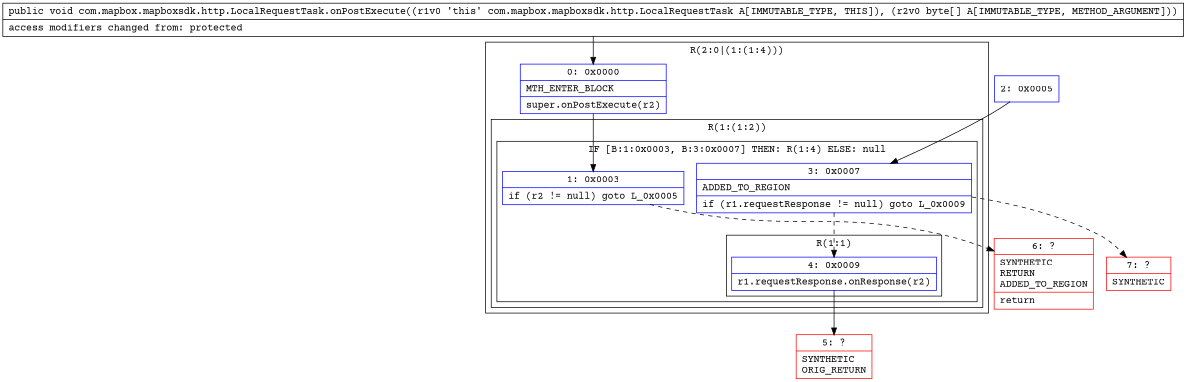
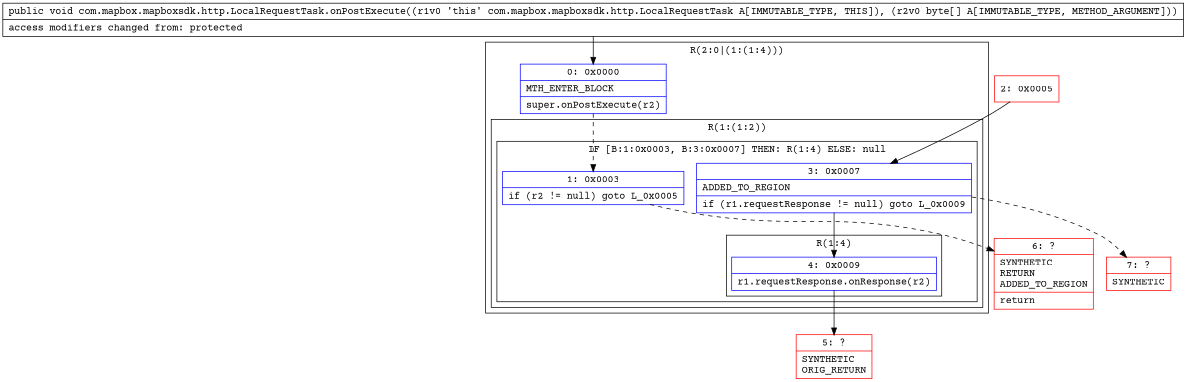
(1027, 89) -> (1027, 89)
(593, 136) -> (593, 136)
(834, 230) -> (834, 230)
(834, 243) -> (834, 243)
